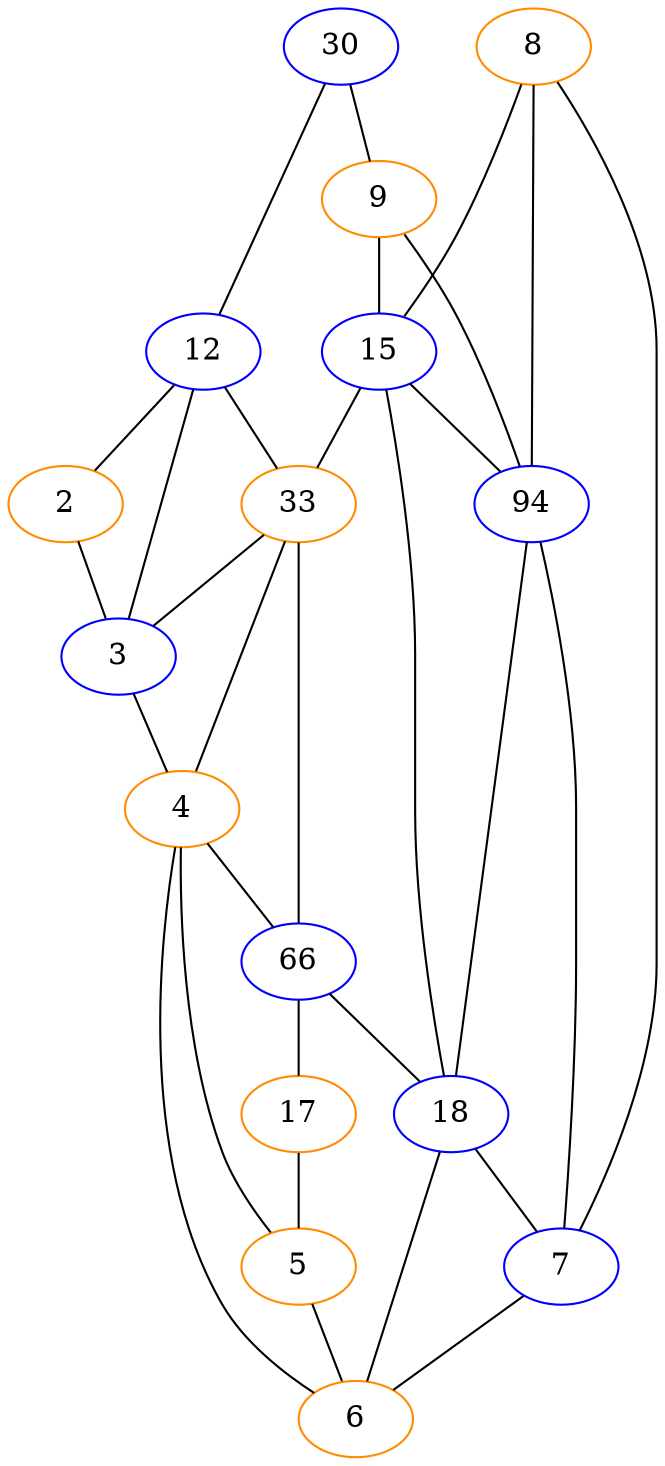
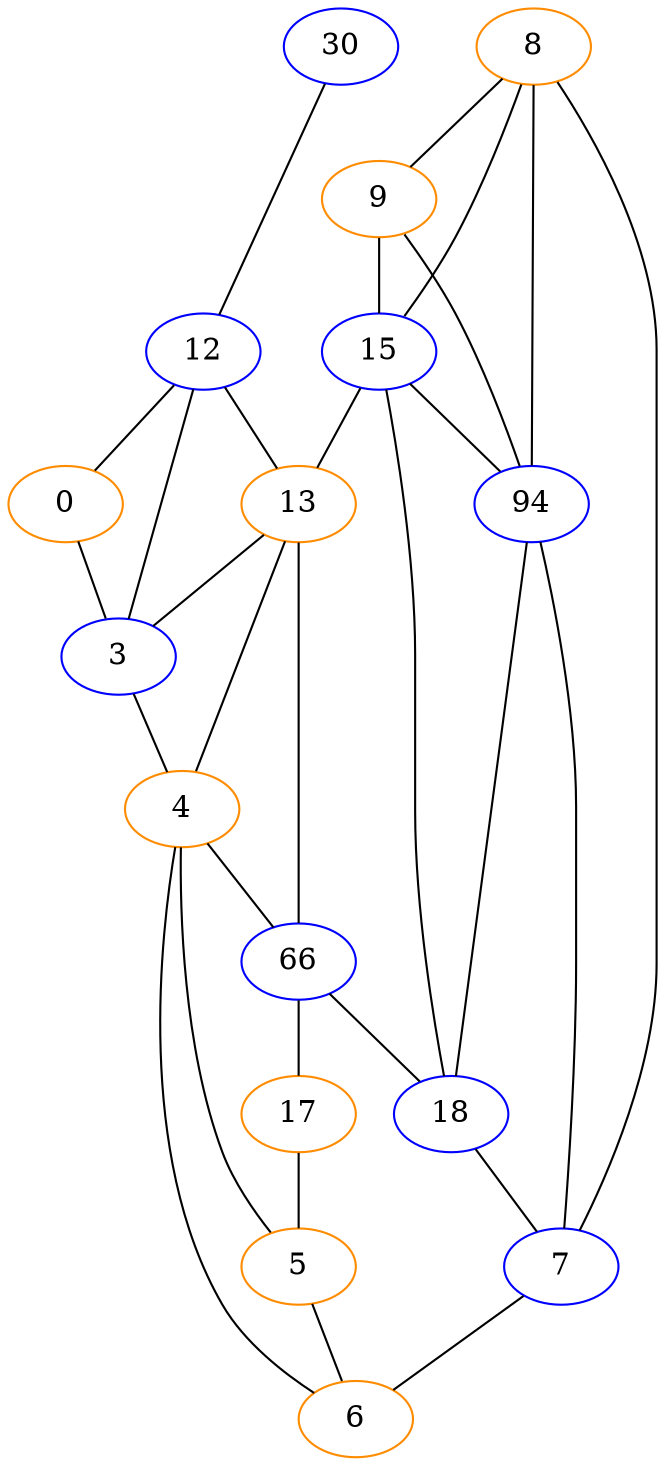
(360, 123) -> (456, 123)
(66, 504) -> (66, 504)
(299, 504) -> (299, 504)
(403, 1267) -> none
